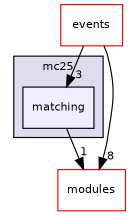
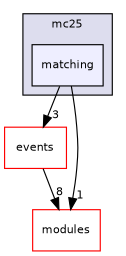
(76, 63) -> (53, 102)
